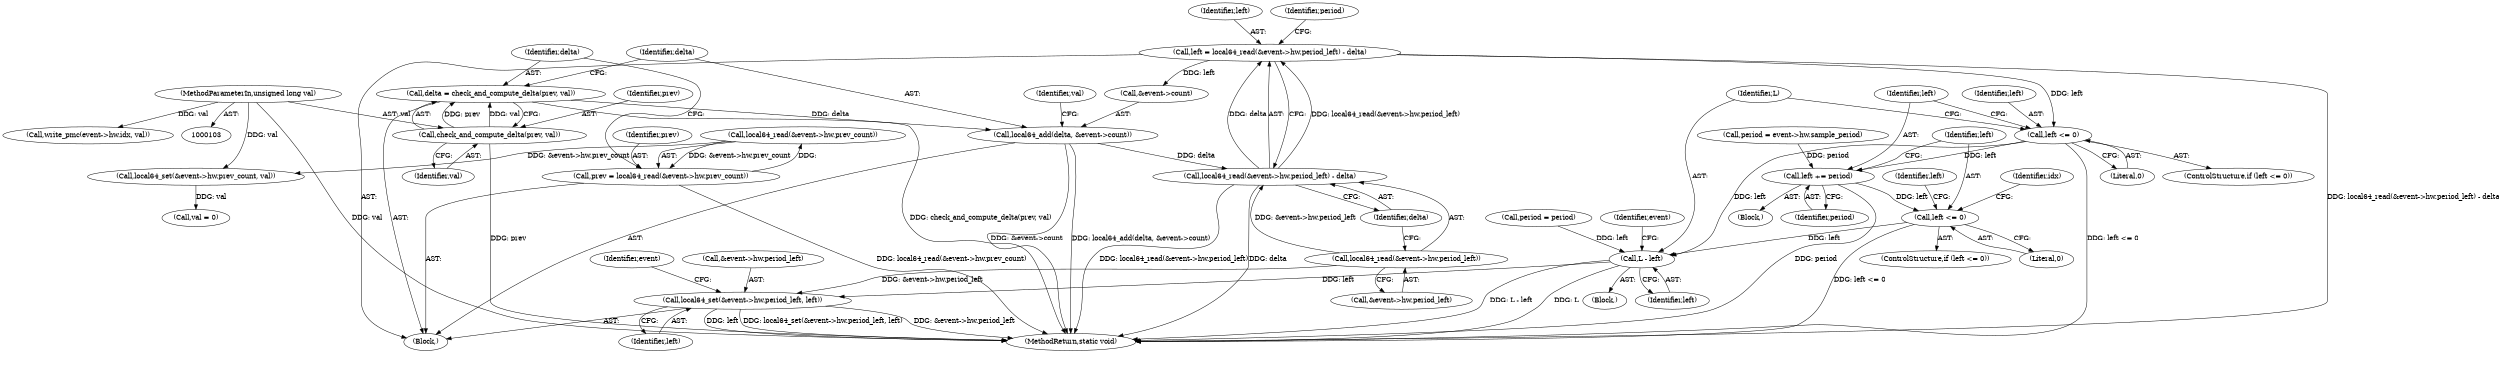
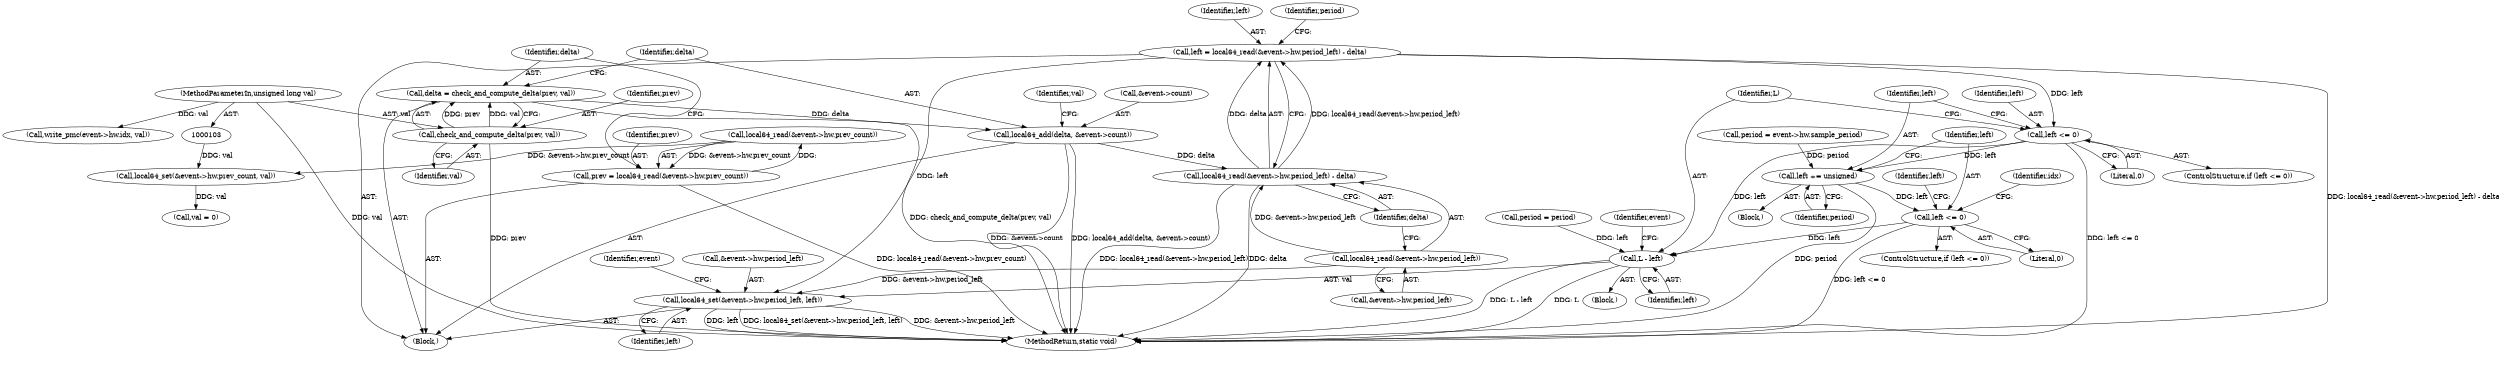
(1187, 68) -> (934, 97)
(245, 137) -> (202, 154)
(1818, 177) -> (1818, 177)
(1338, 280) -> (1338, 280)
